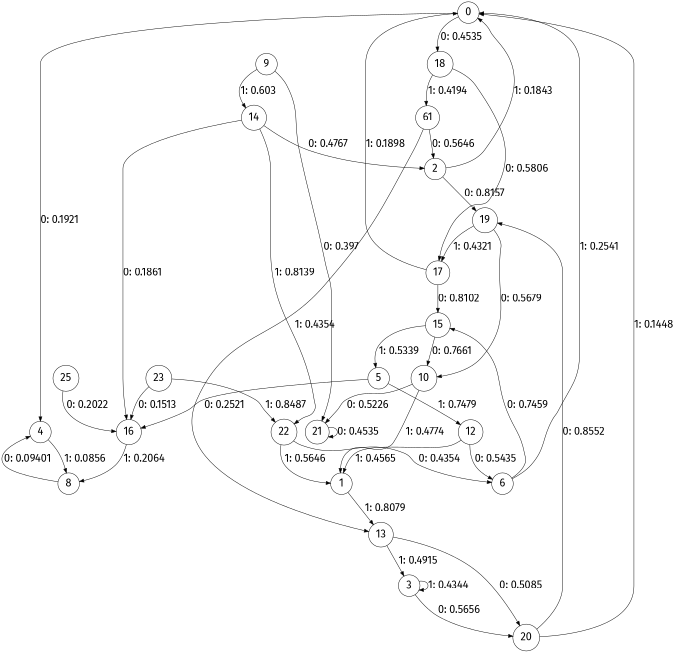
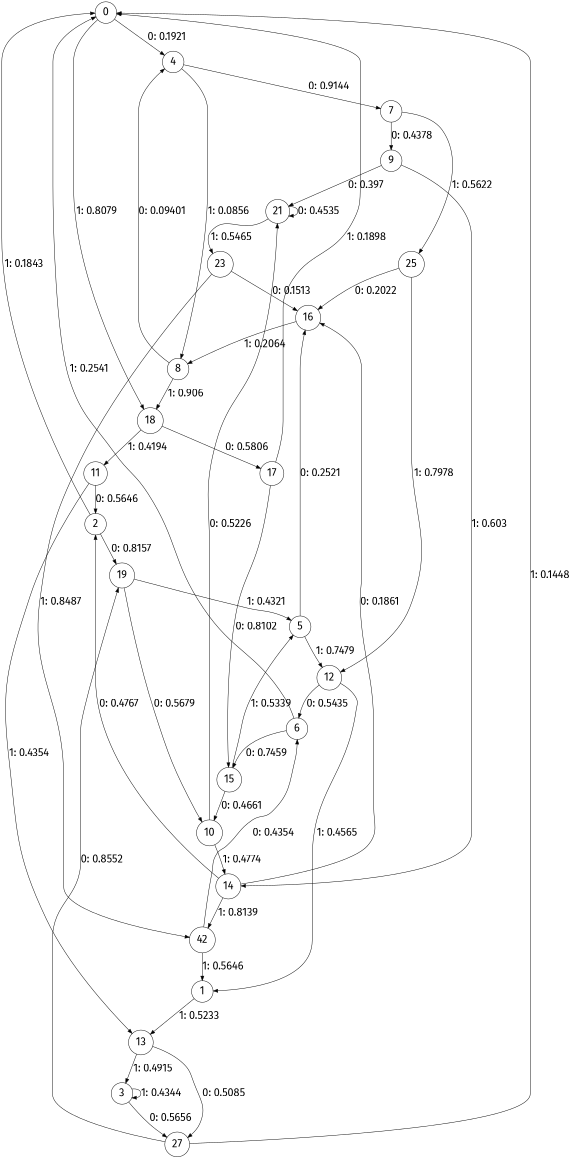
(465, 37) -> (101, 211)
none -> (391, 111)
(428, 118) -> (96, 474)
none -> (230, 224)
(455, 239) -> (215, 600)
(456, 351) -> (246, 806)
none -> (166, 392)
(284, 432) -> (202, 940)
(392, 444) -> (220, 857)
none -> (414, 490)
(389, 508) -> (203, 1016)
(526, 638) -> (177, 1144)
